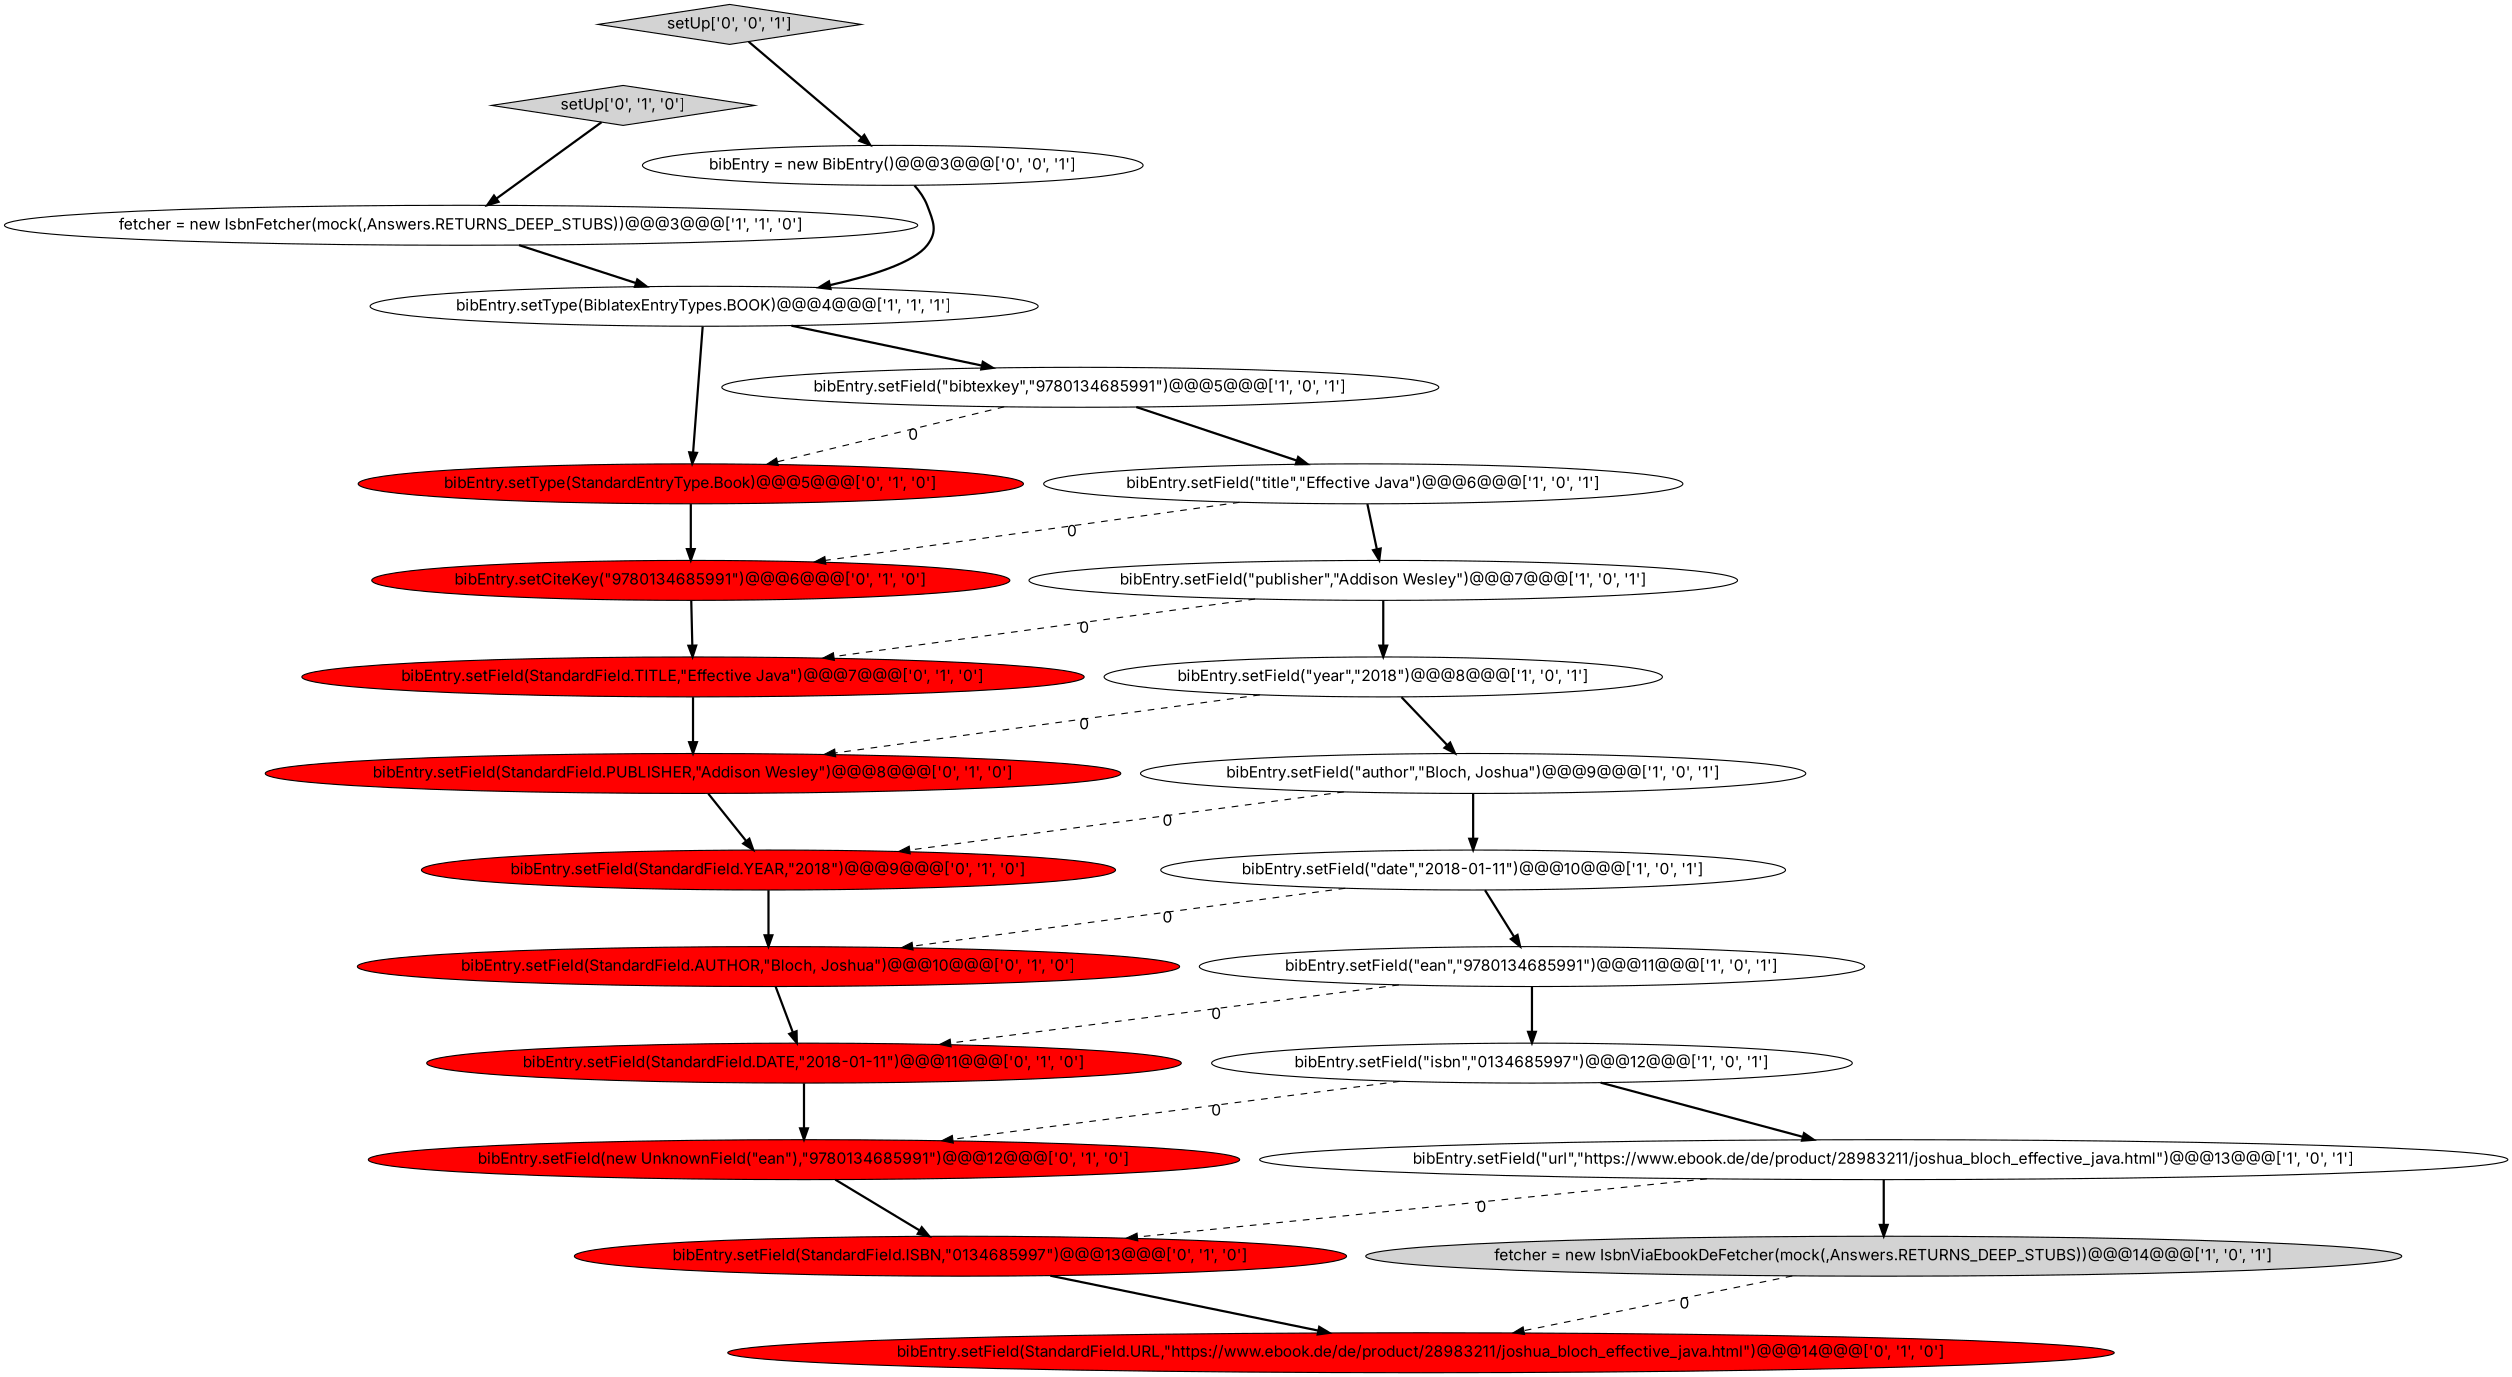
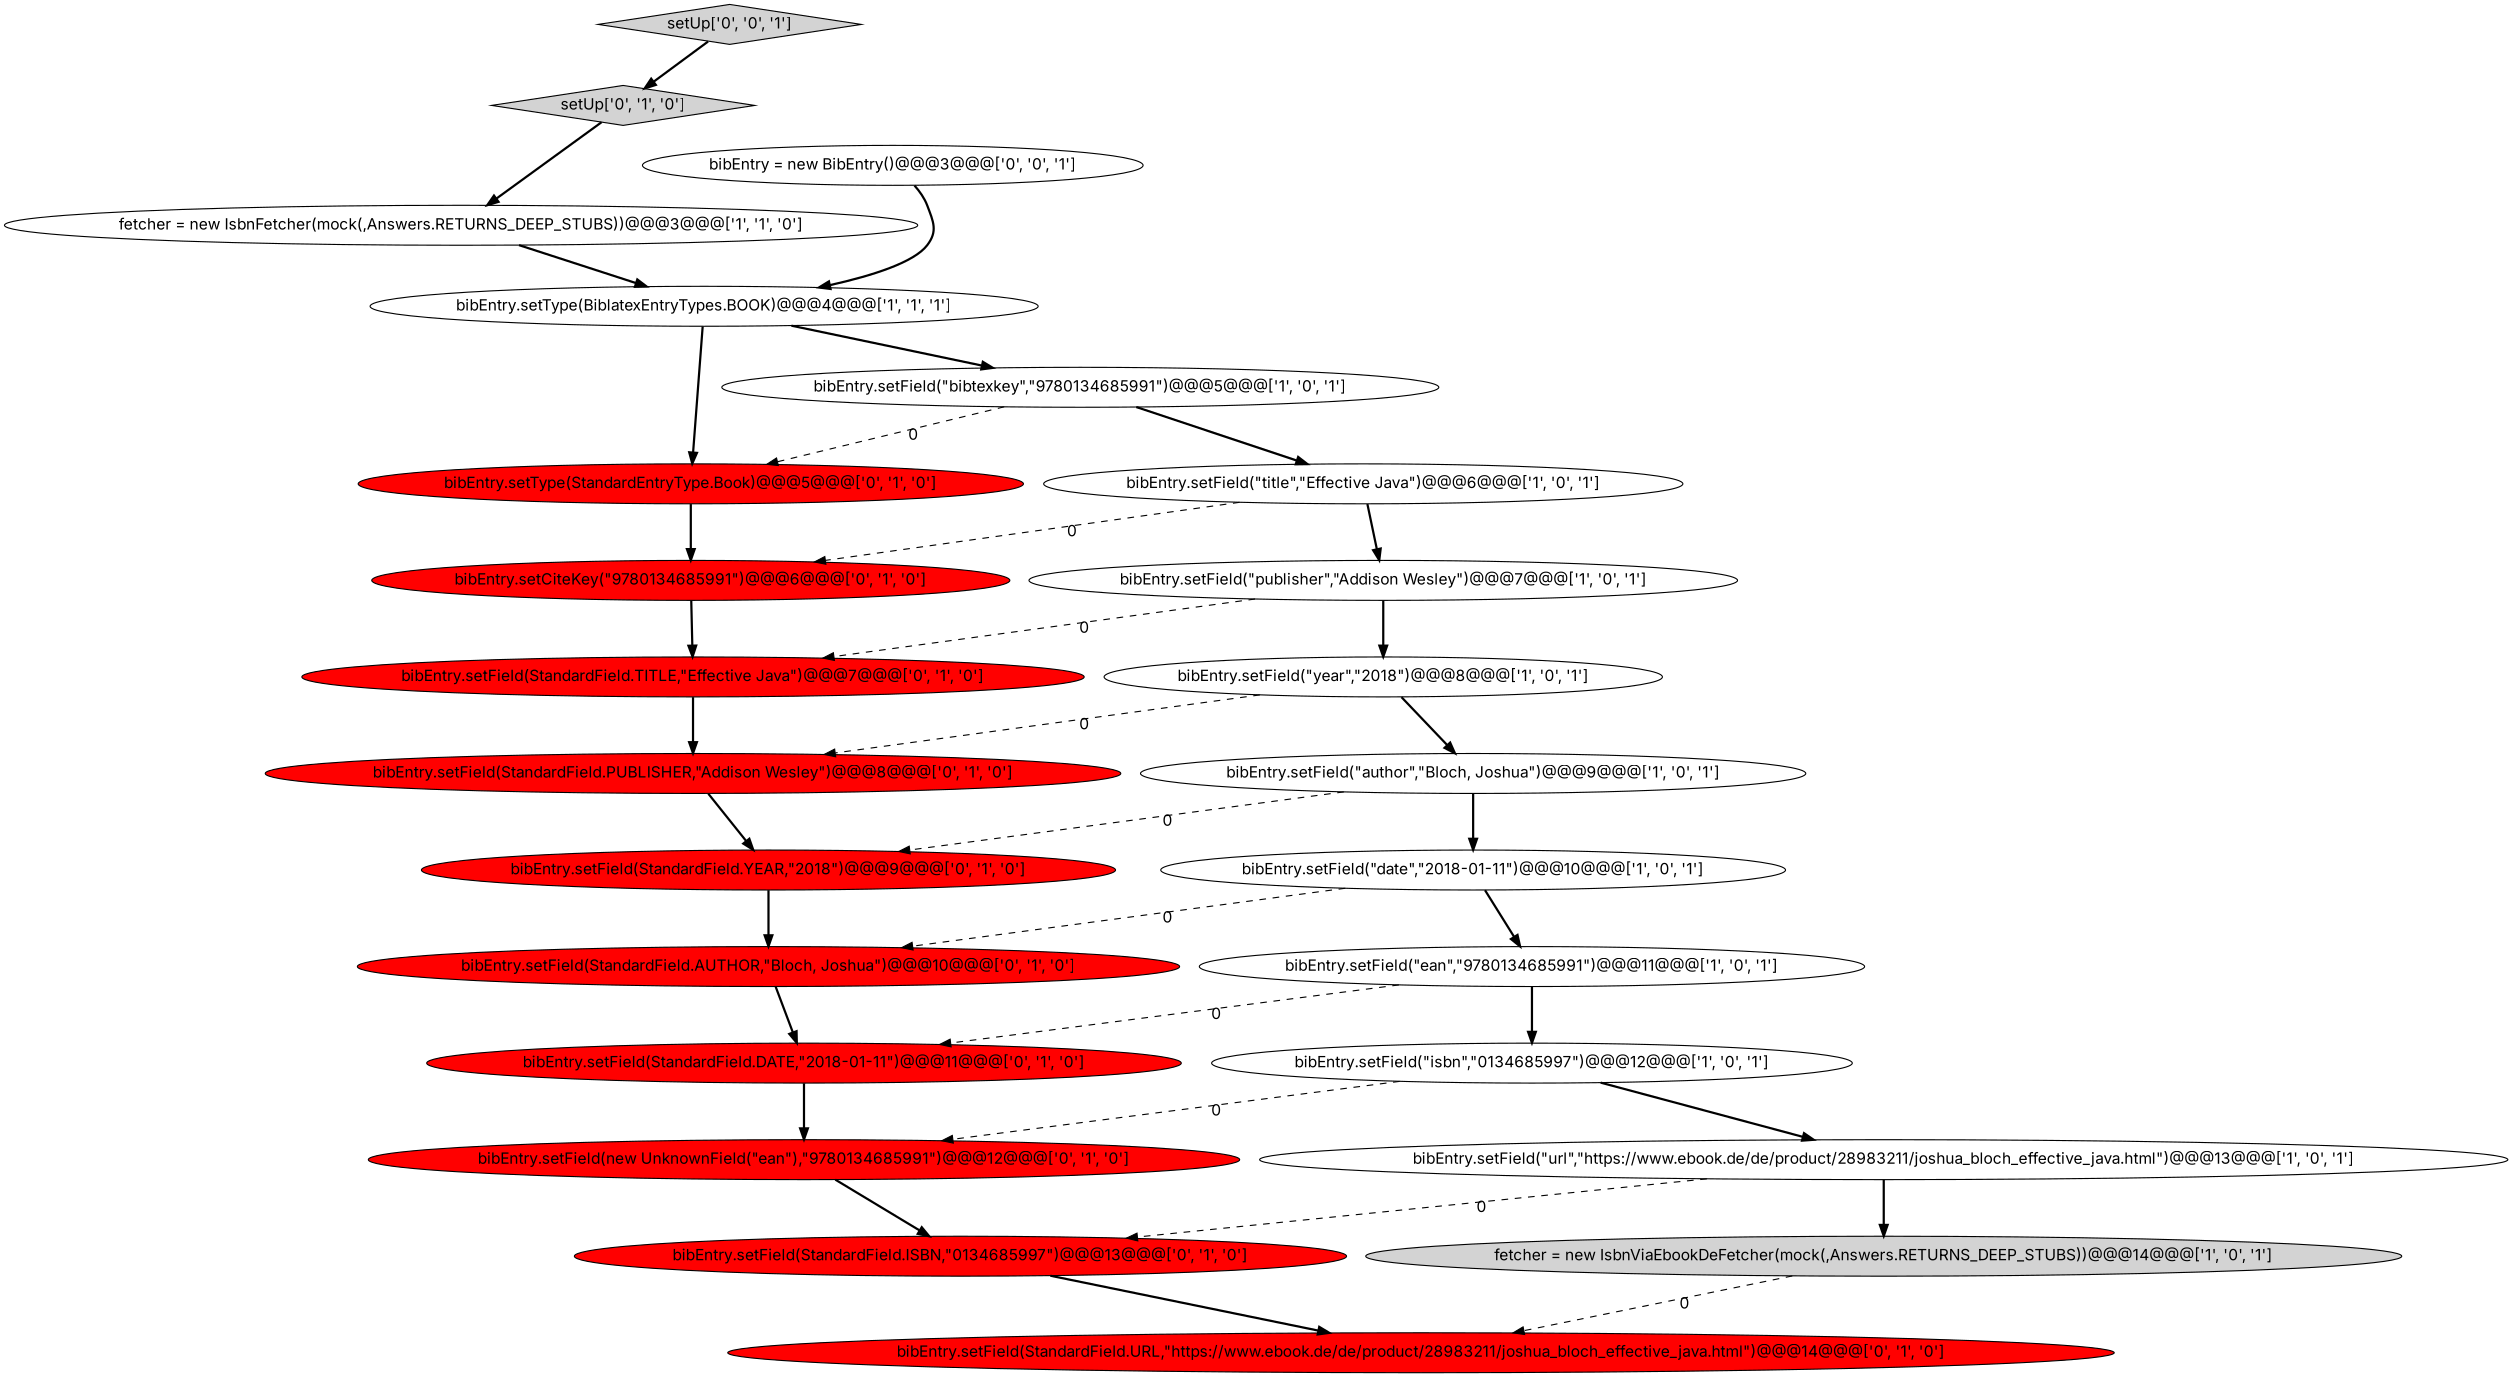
(805, 90) -> (681, 62)
